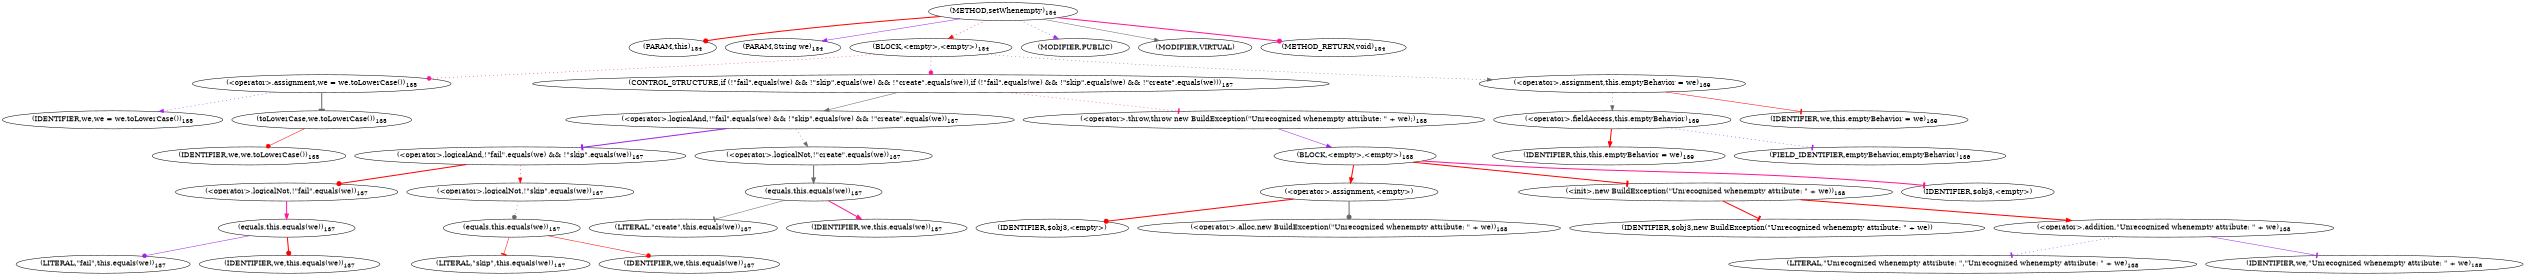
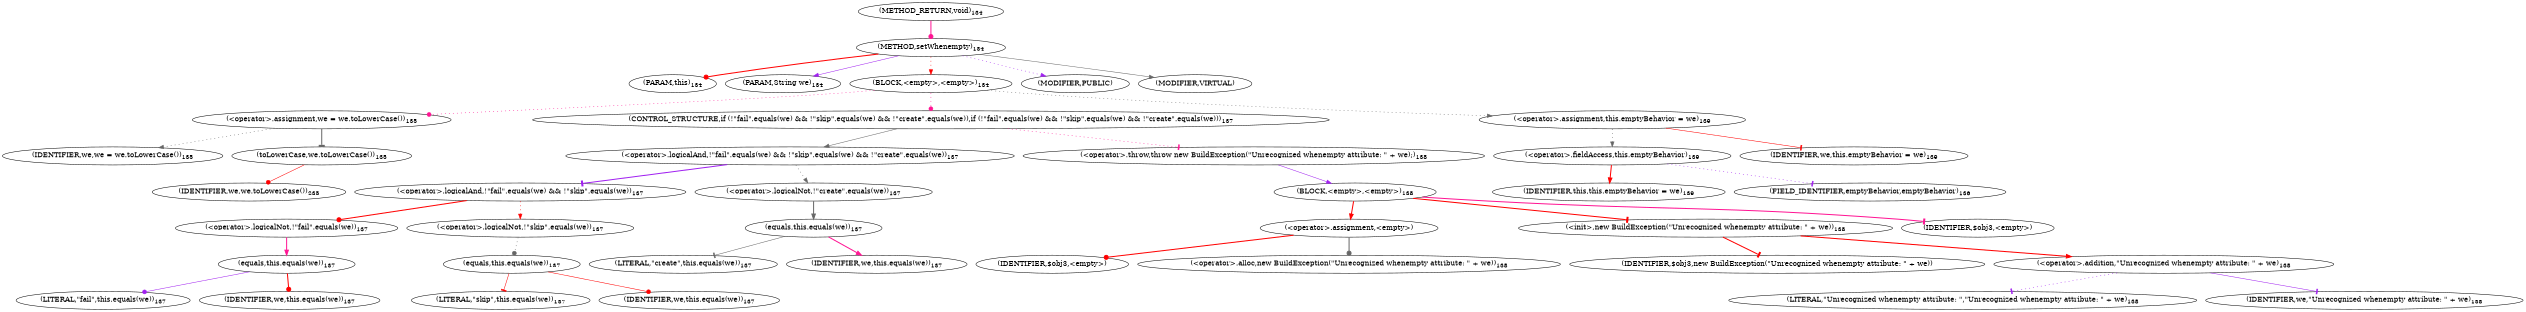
(1168, 29) -> (931, 28)
(219, 101) -> (219, 138)
(314, 155) -> (314, 191)
